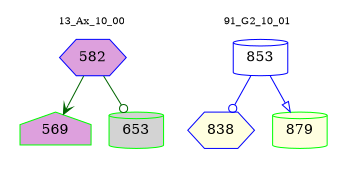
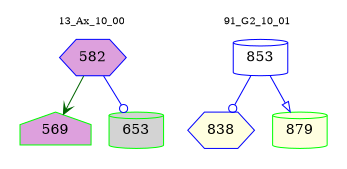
(113, 91) -> (113, 91)
